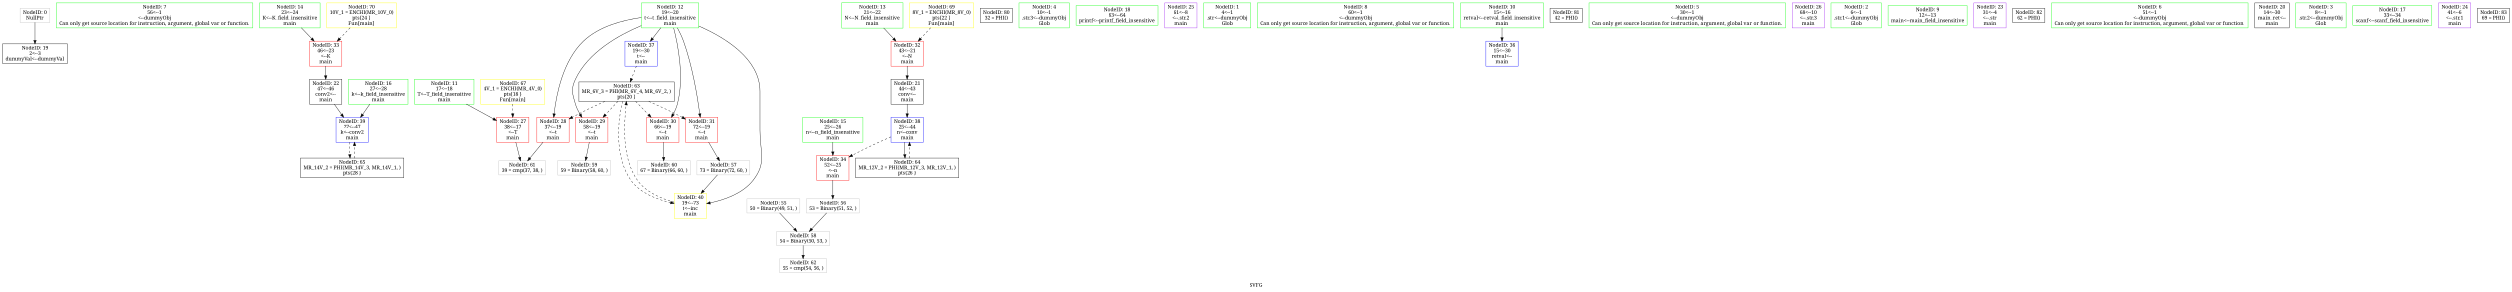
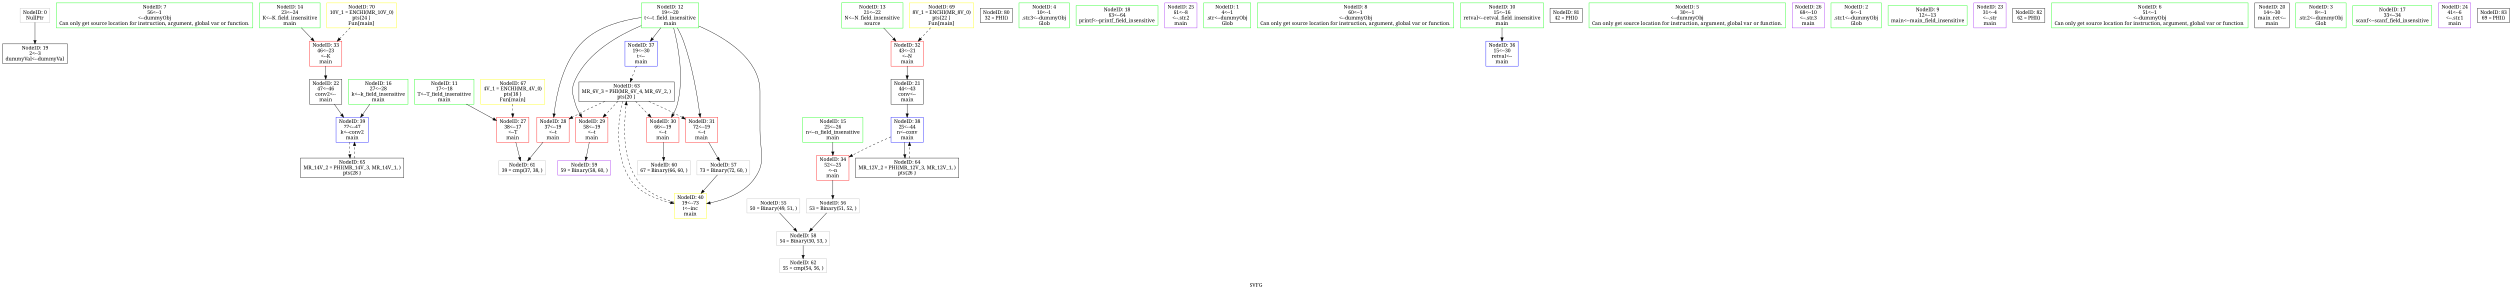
(872, 23) -> (872, 23)
(584, 168) -> (584, 168)
